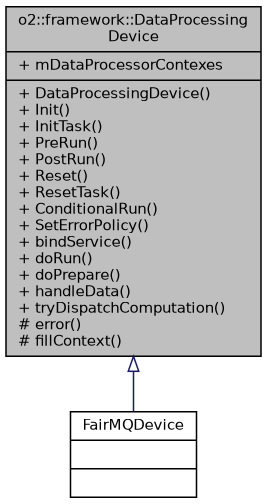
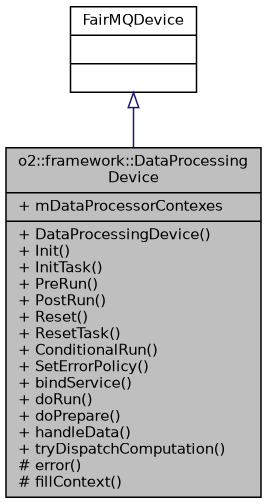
(134, 392) -> (134, 128)
